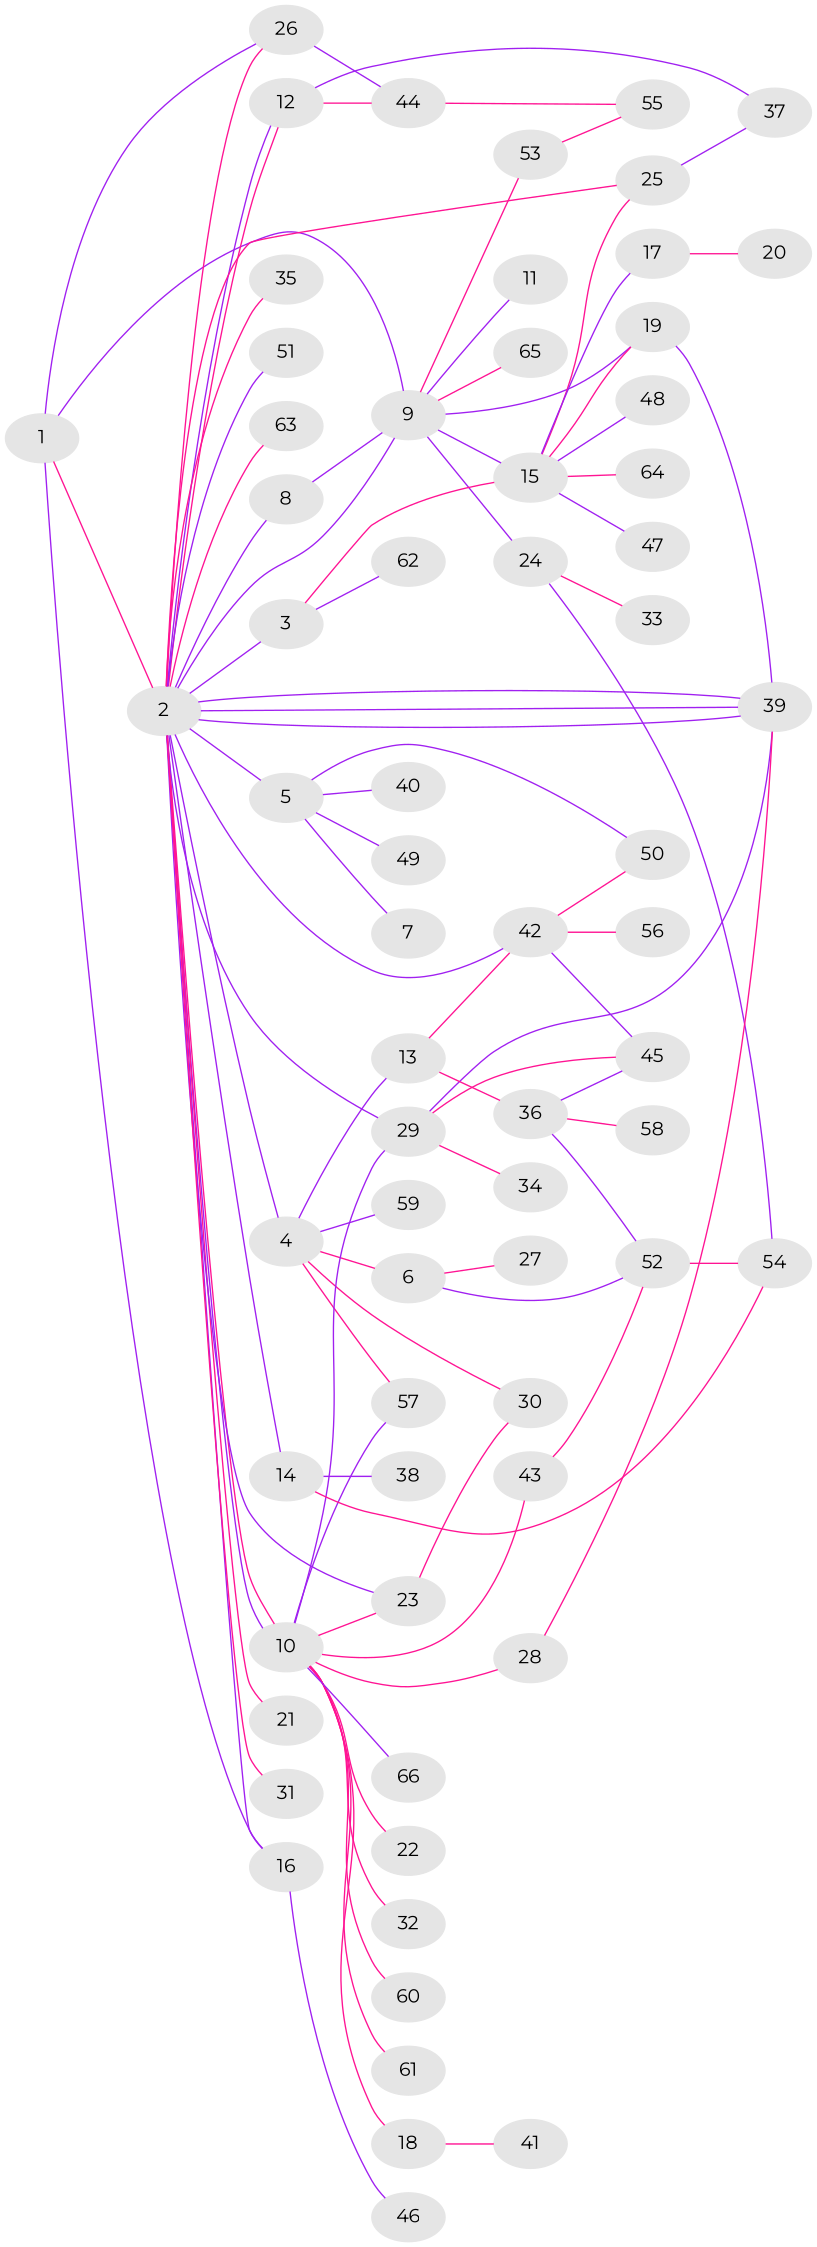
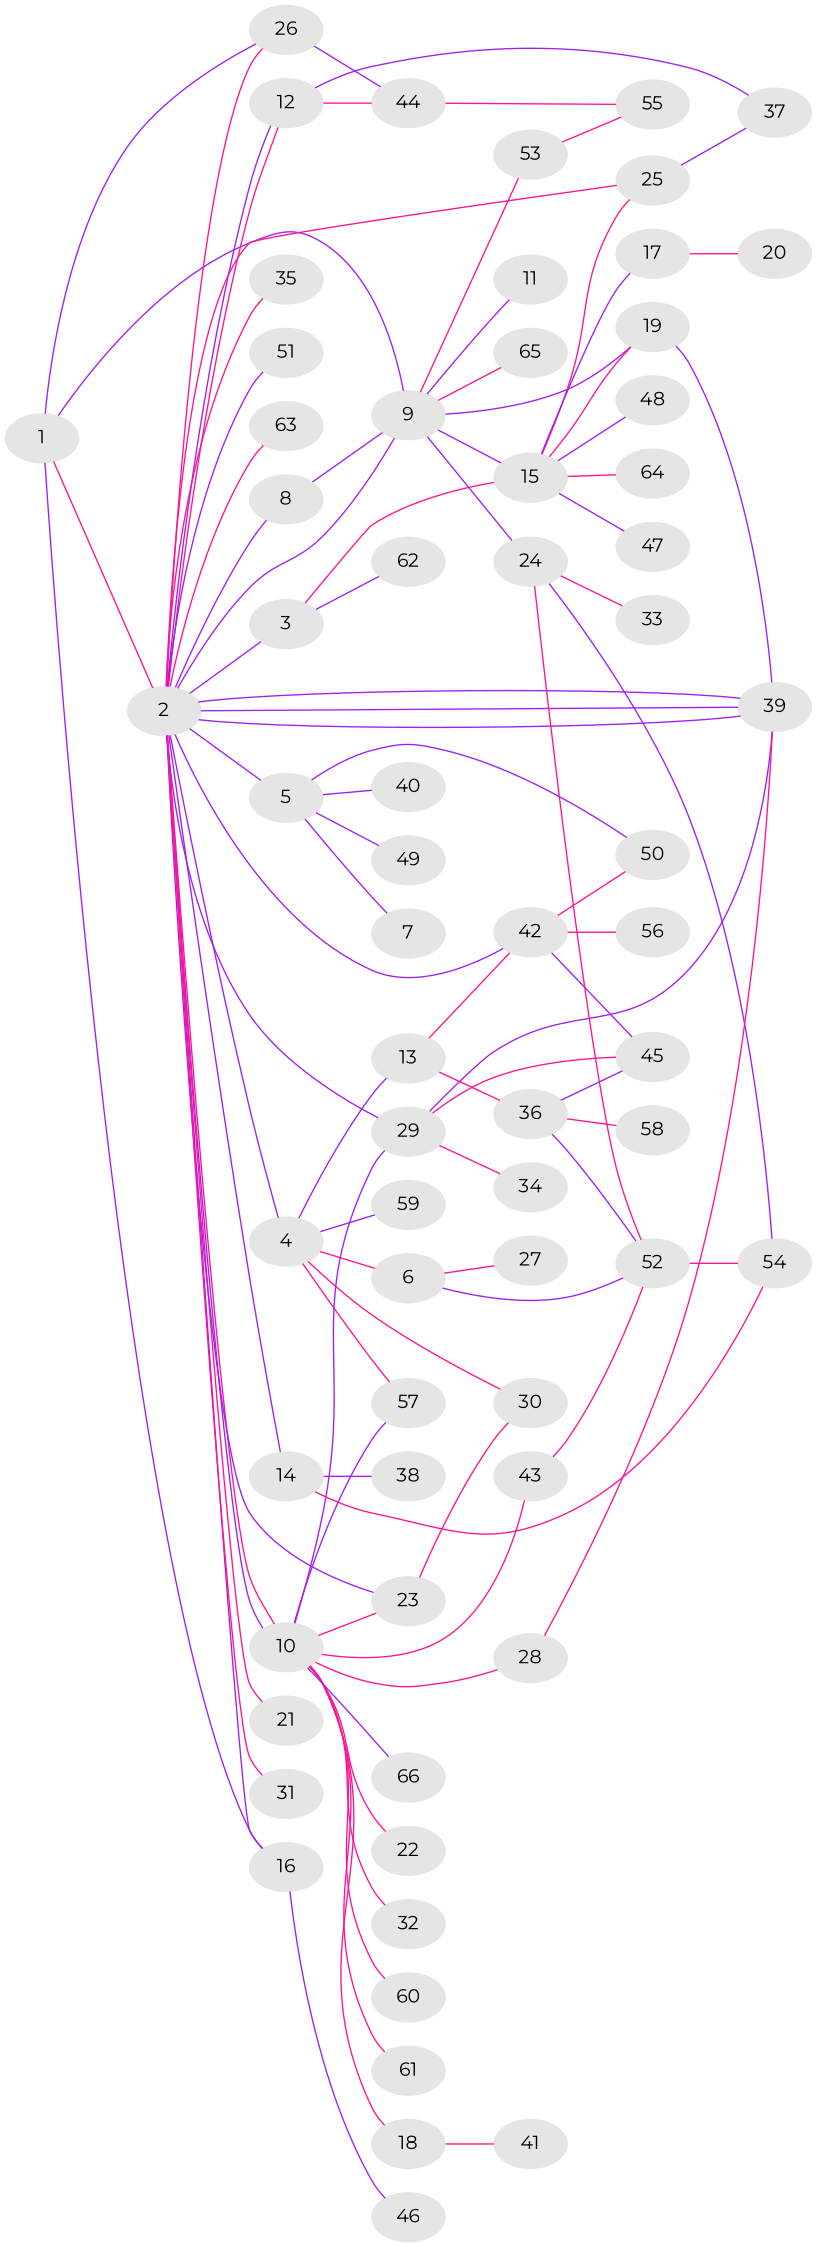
none -> (575, 916)
